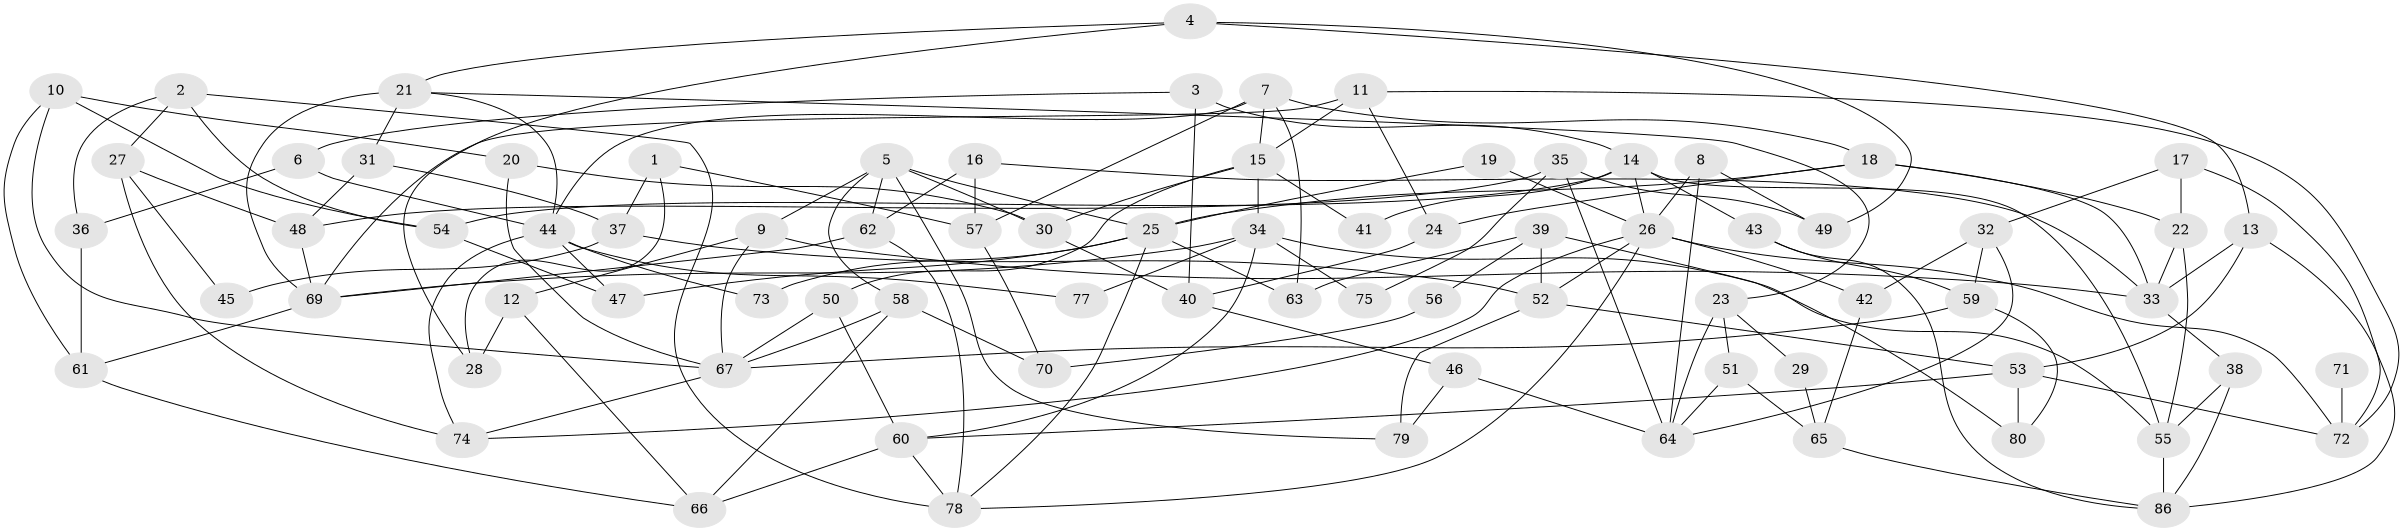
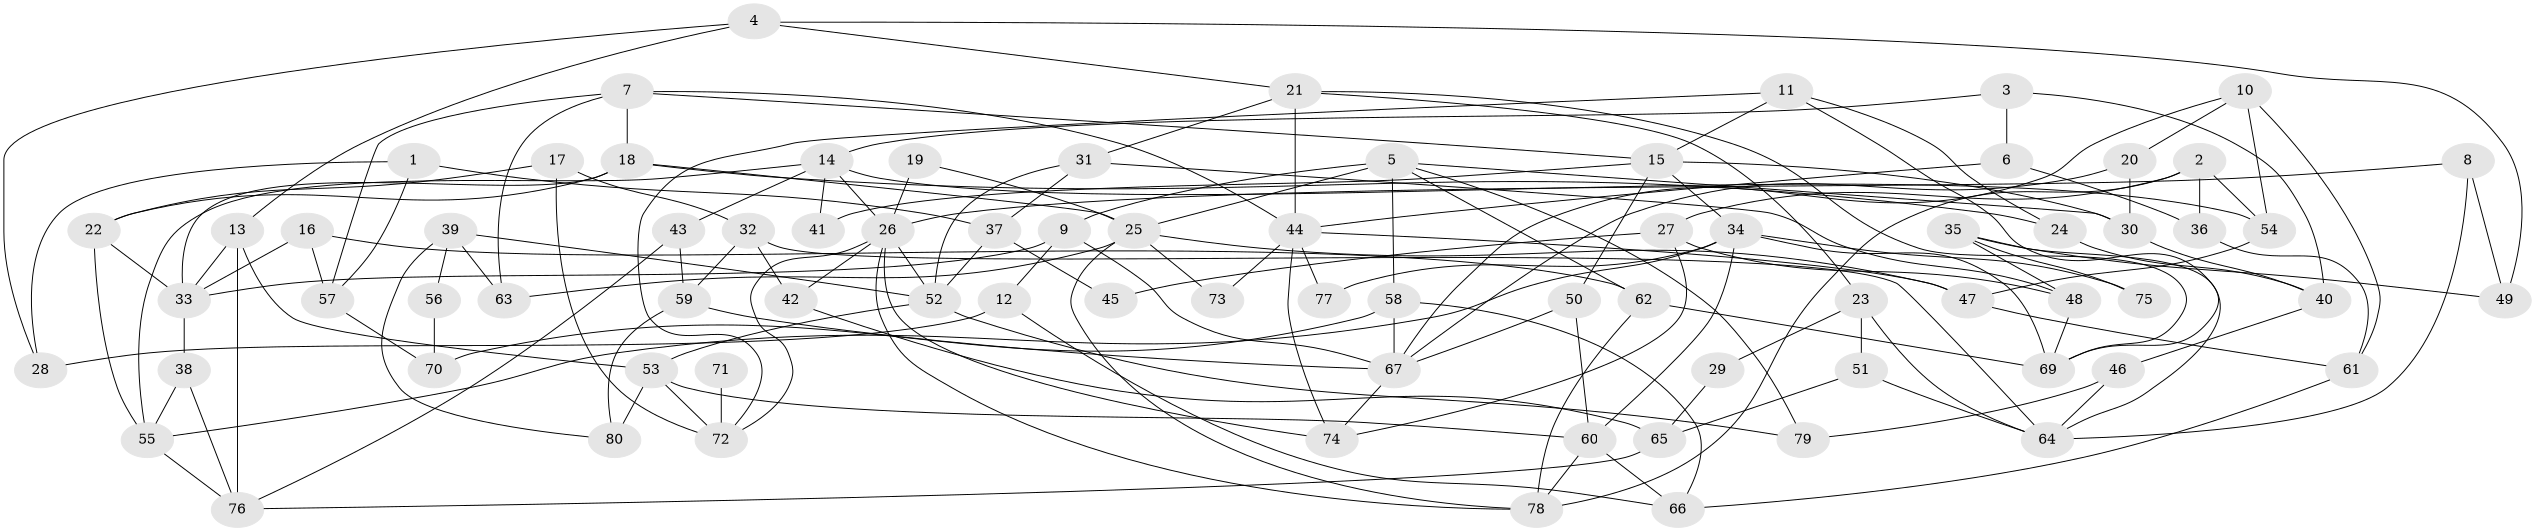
none -> (970, 204)
(198, 336) -> (2134, 335)
(2164, 510) -> (238, 510)
